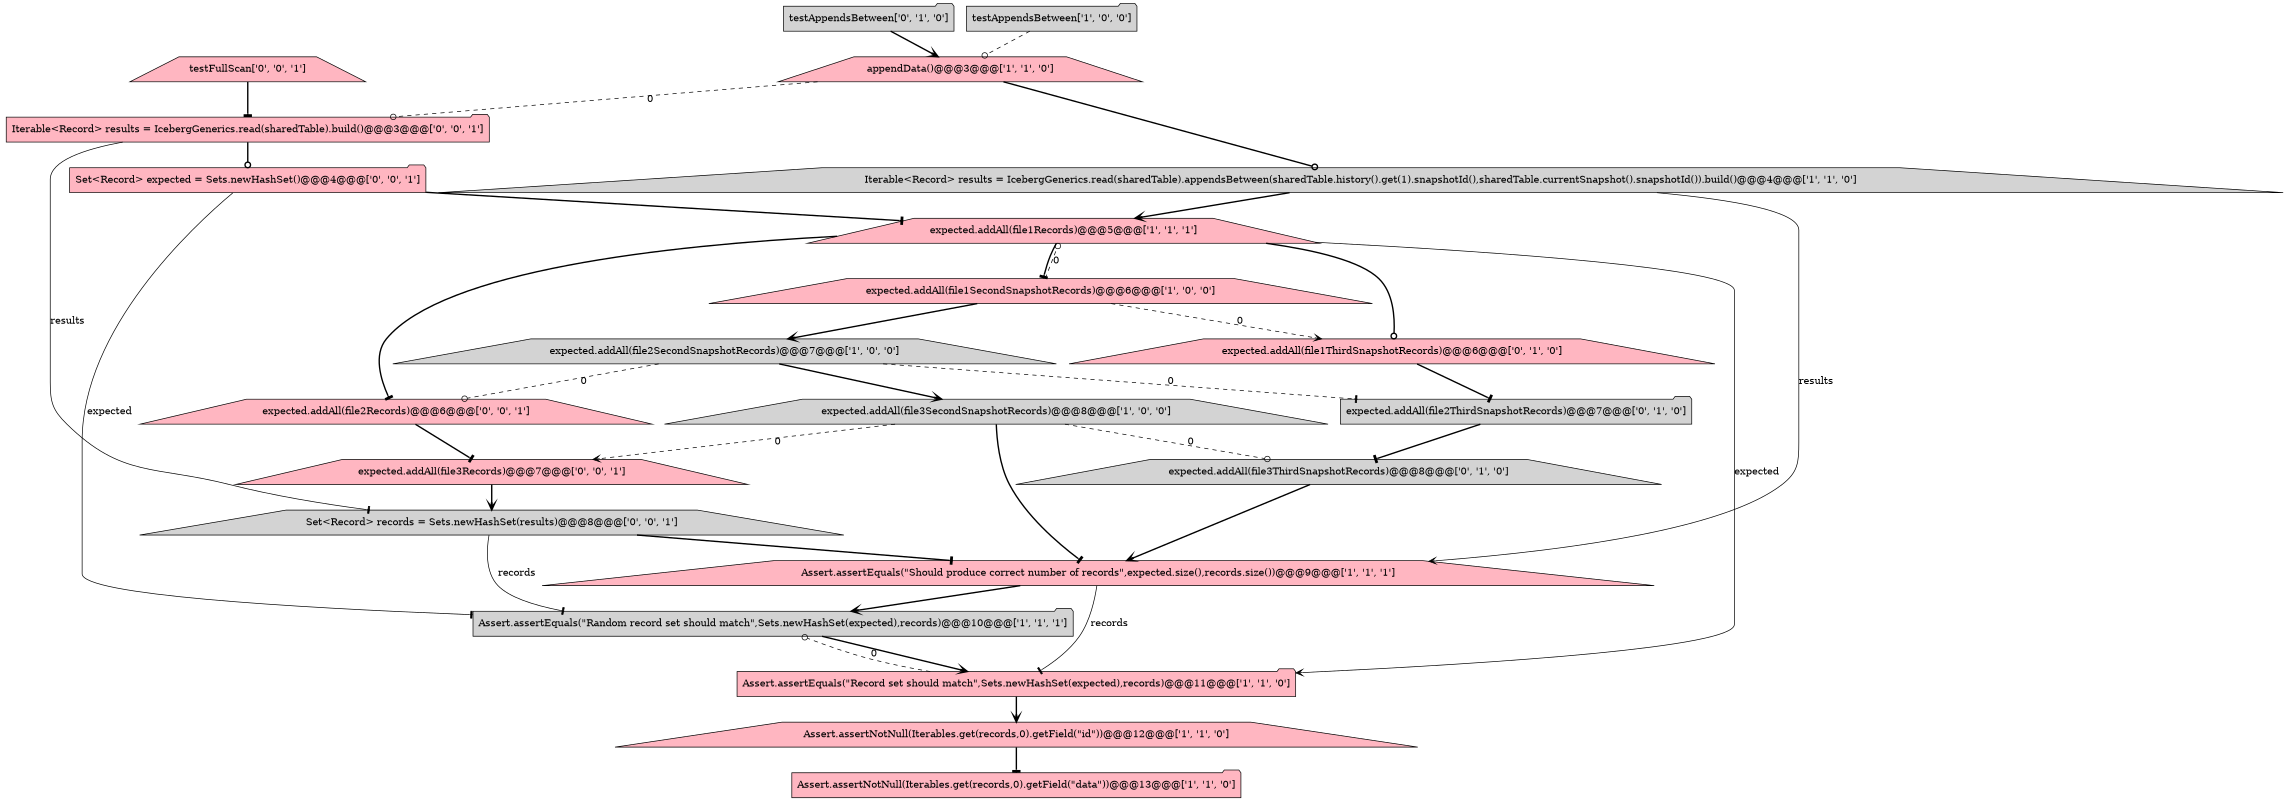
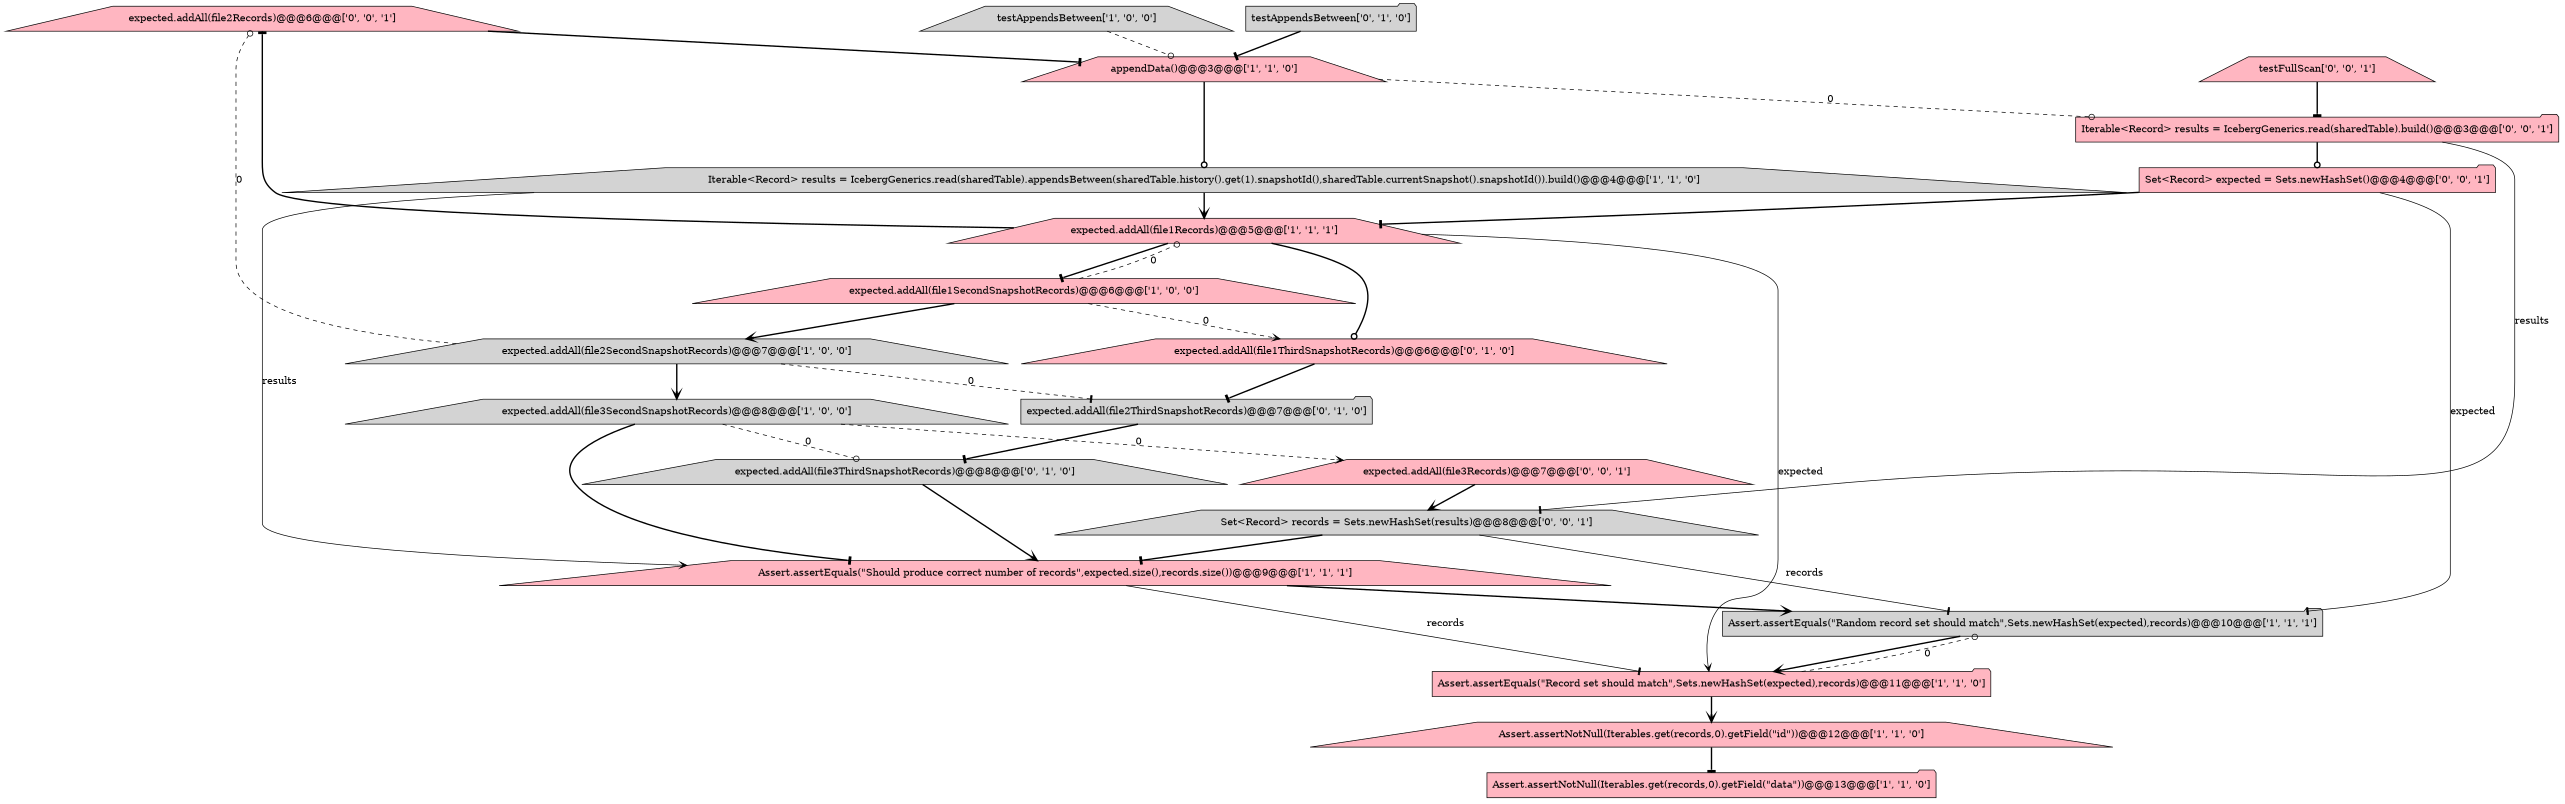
(1052, 19) -> (1077, 19)
(911, 42) -> (1269, 43)
(442, 441) -> (783, 47)
